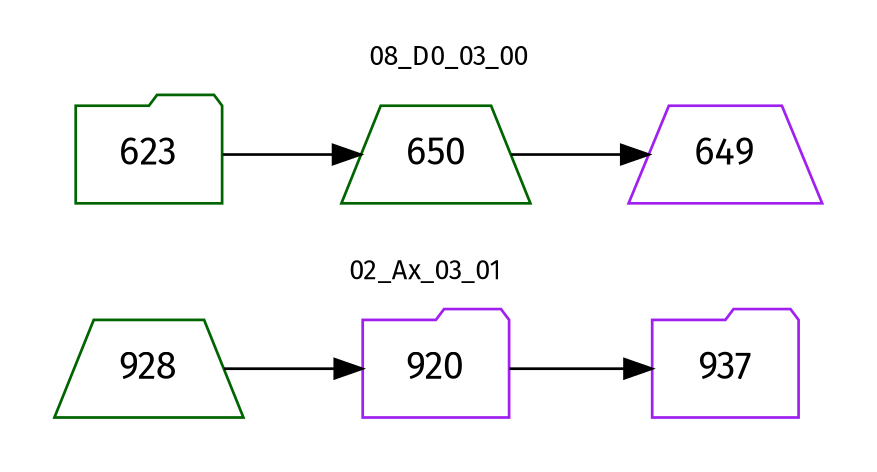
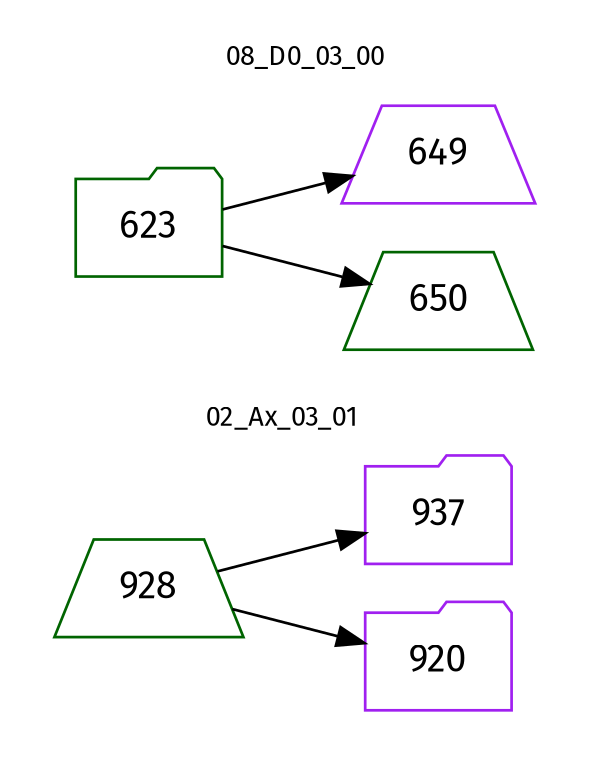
(566, 155) -> (274, 196)
(567, 369) -> (278, 556)
